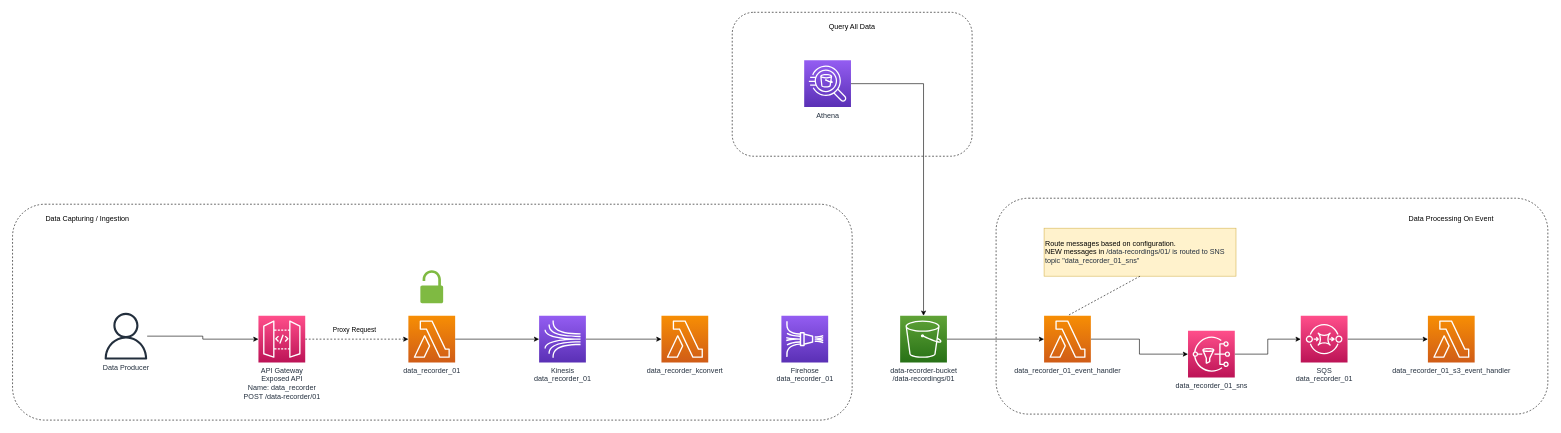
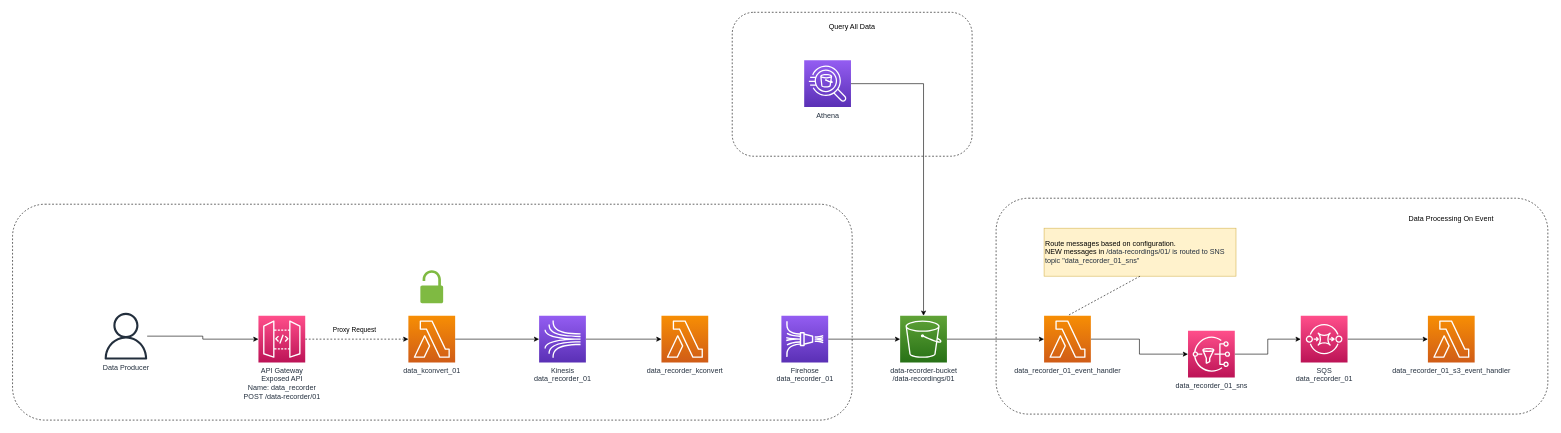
(87, 219) -> none
none -> (894, 339)
(432, 371) -> (432, 371)
